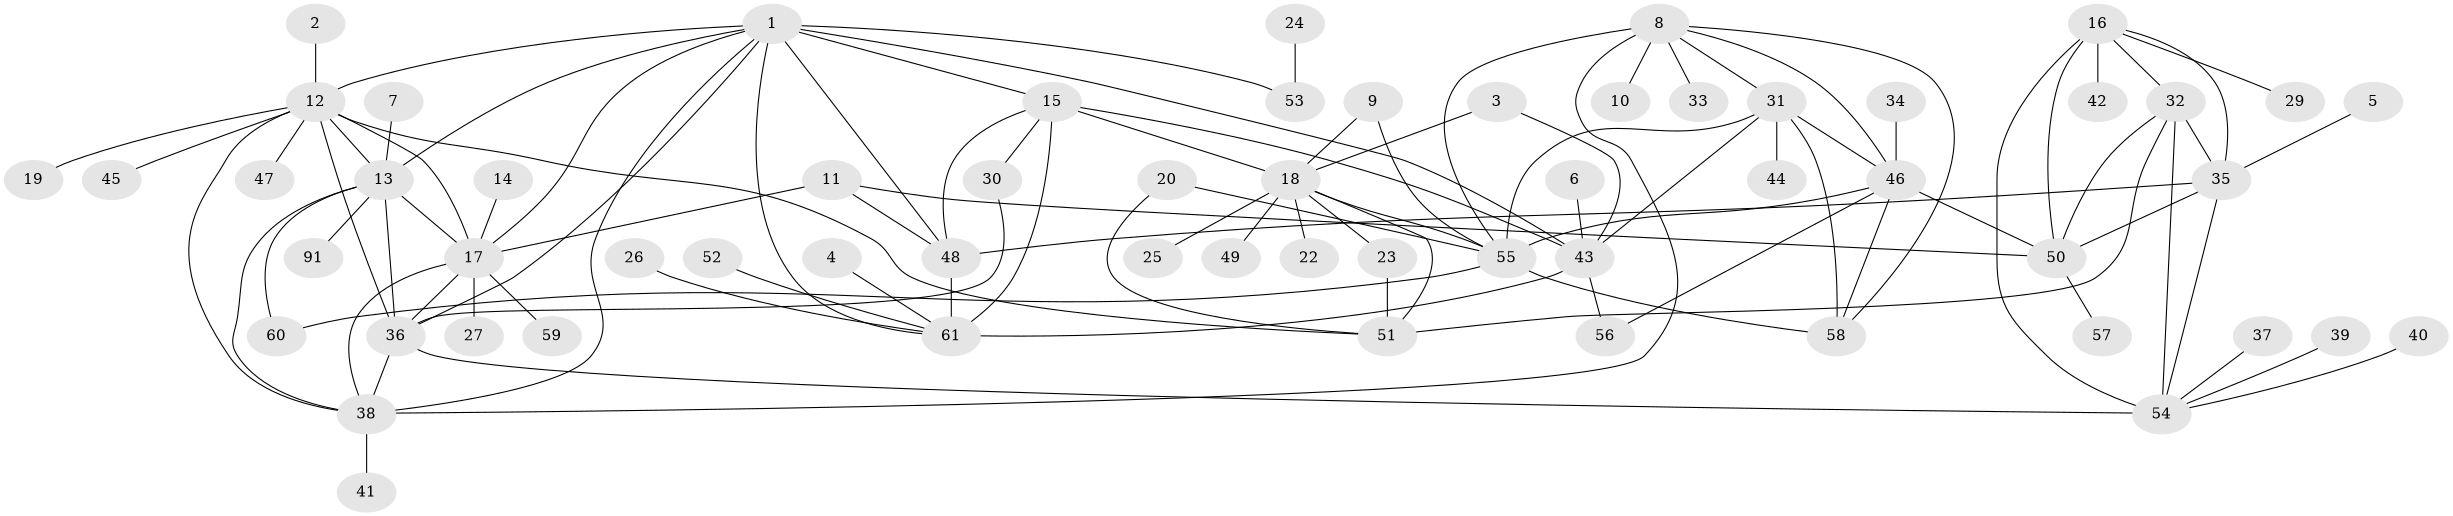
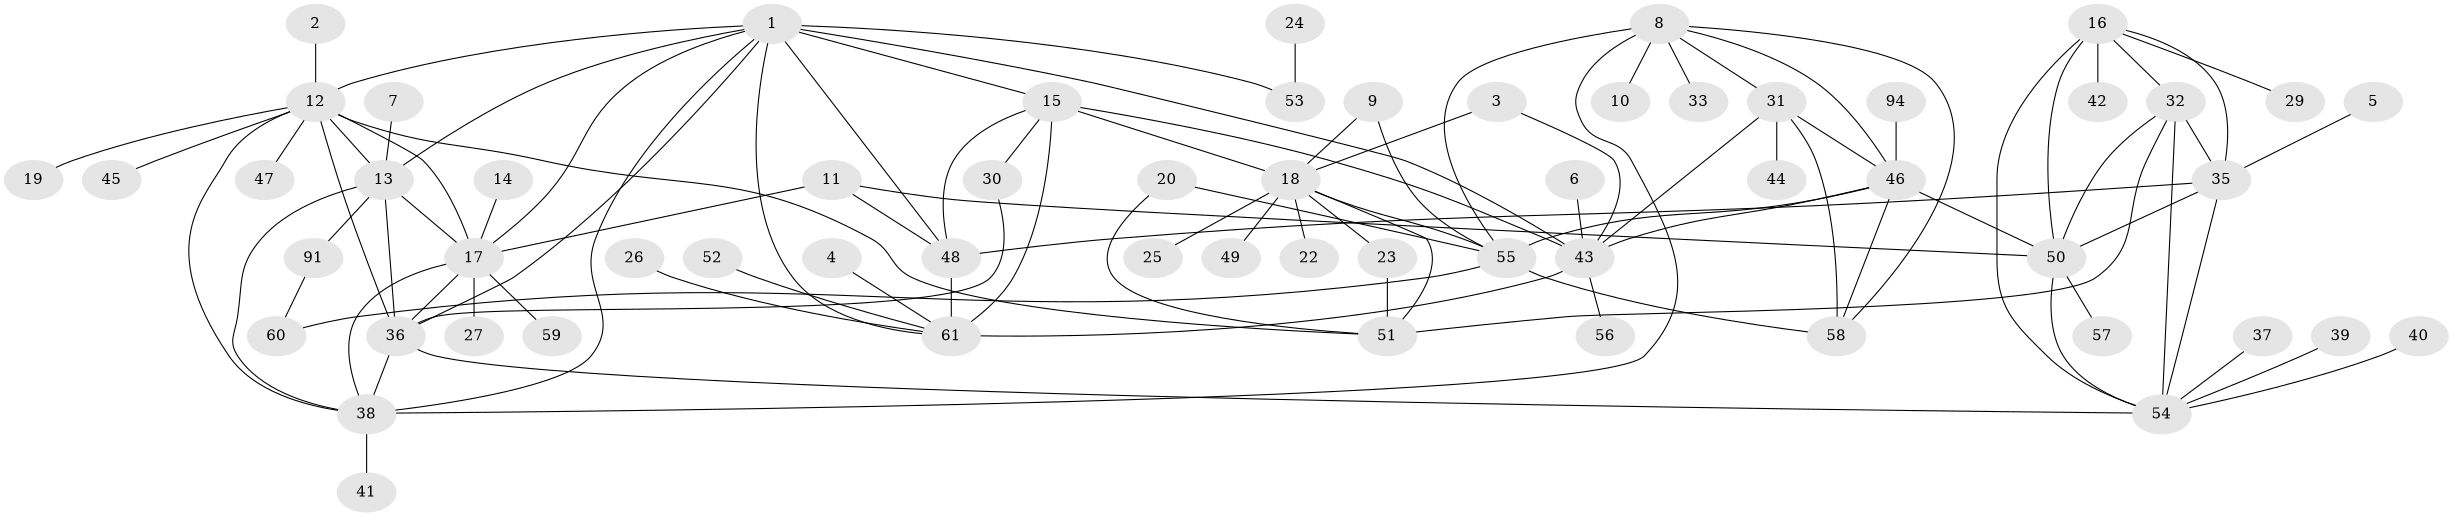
(1896, 102) -> (1896, 102)
(1600, 130) -> none
(280, 231) -> (295, 297)
(1751, 258) -> (1705, 220)
none -> (2066, 360)
